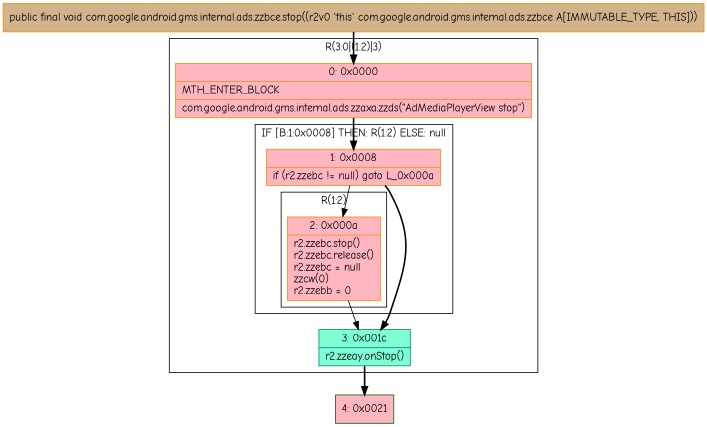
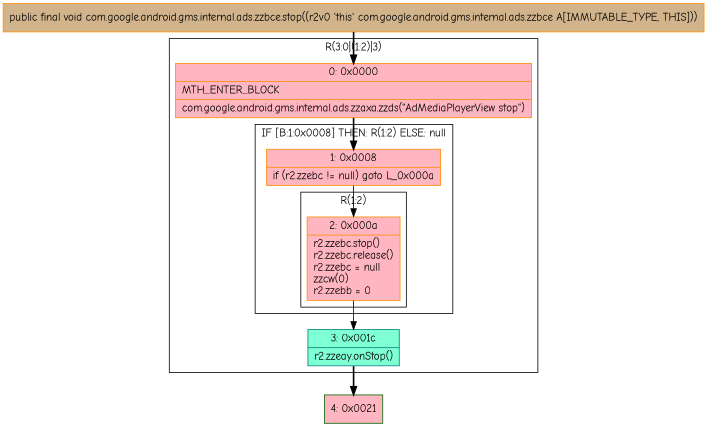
(406, 253) -> none
